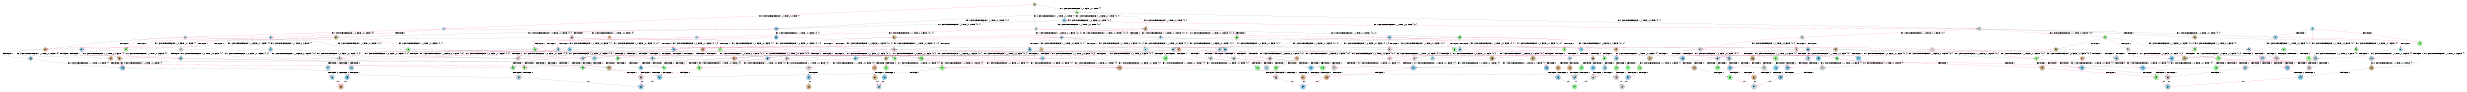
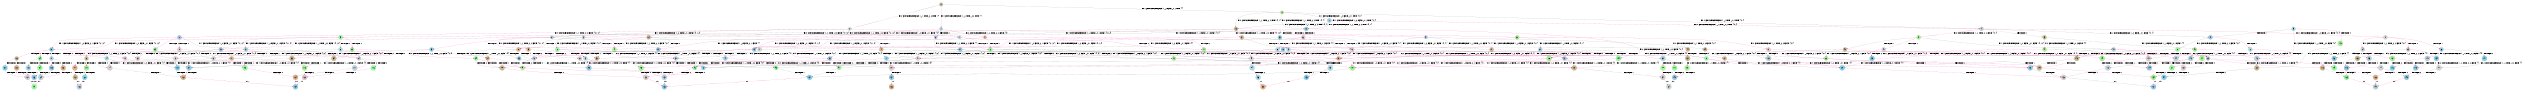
(776, 33) -> (1354, 60)
